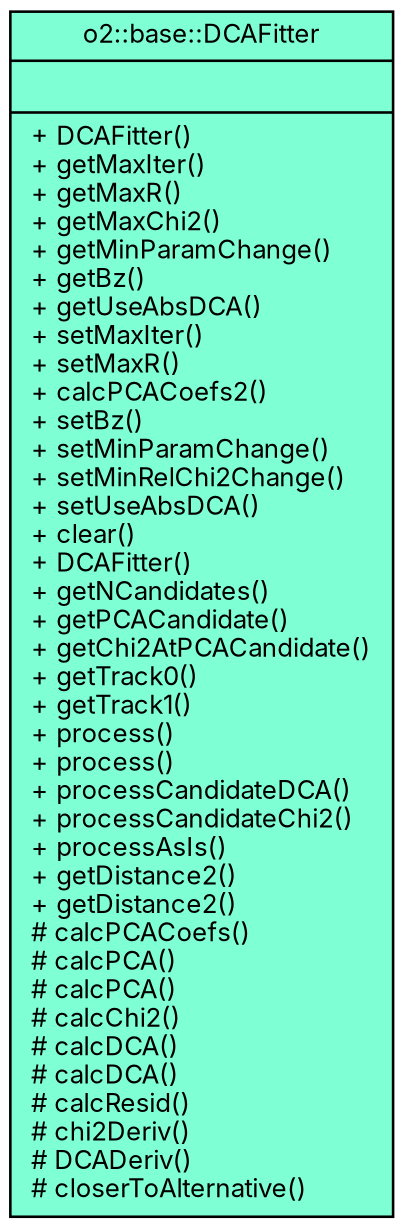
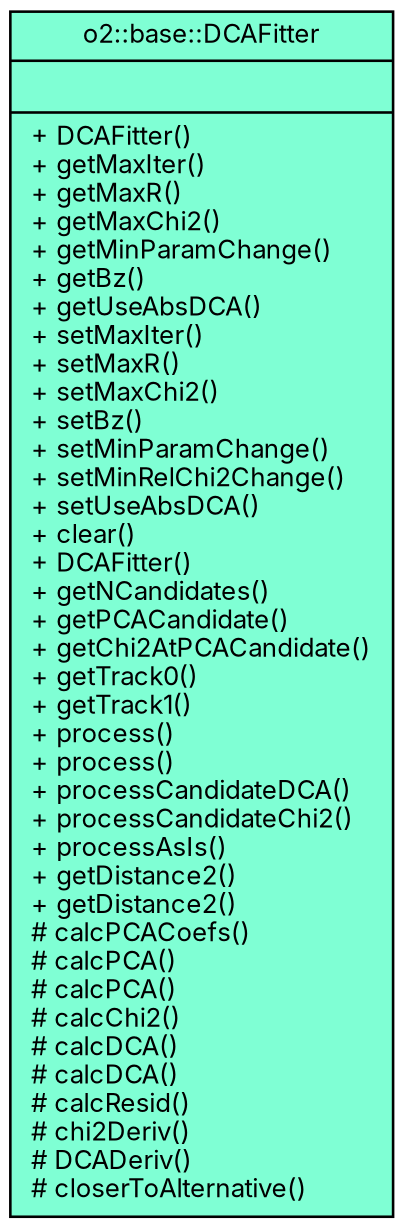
(150, 393) -> (125, 393)
